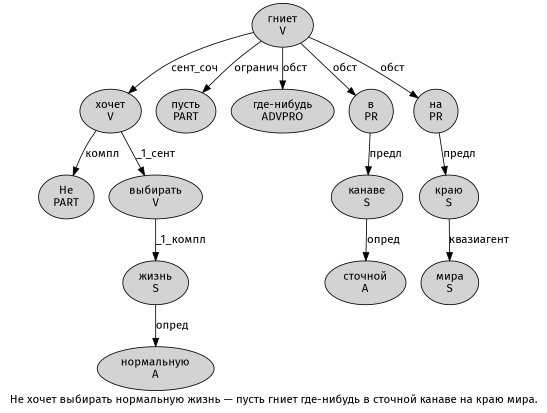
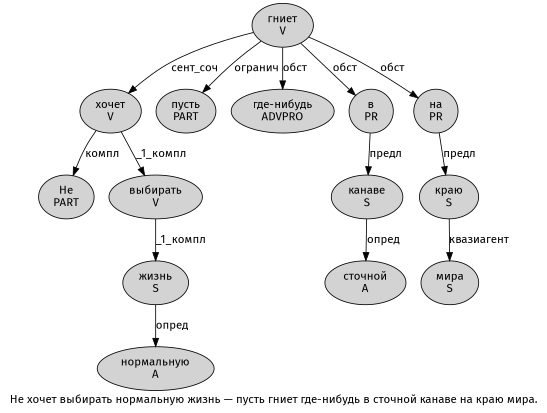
(156, 154) -> (161, 154)
